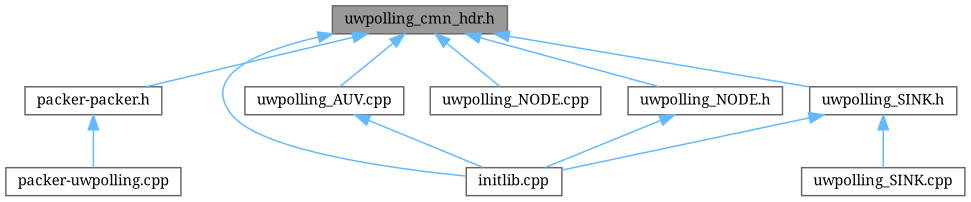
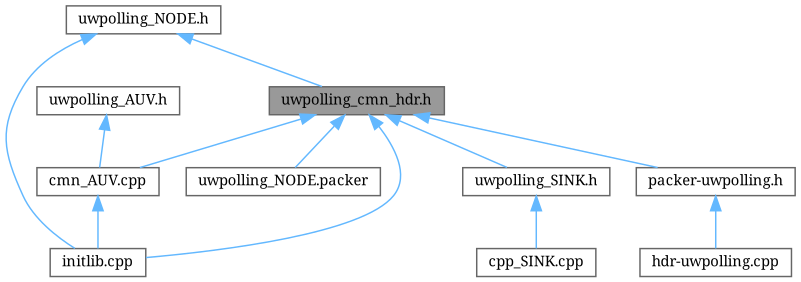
(570, 62) -> (257, 63)
(93, 101) -> (716, 182)
none -> (108, 101)
(324, 101) -> (98, 182)
(516, 101) -> (283, 182)
(686, 144) -> none
(93, 182) -> (716, 263)
(883, 182) -> (536, 263)
